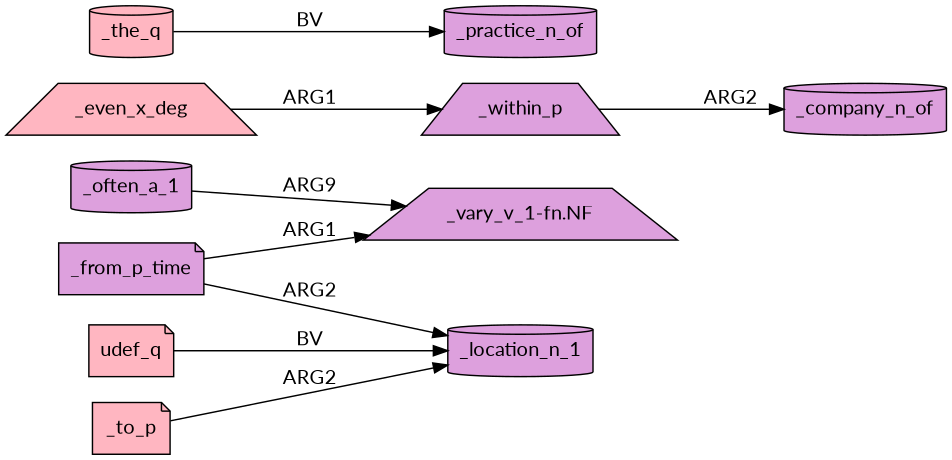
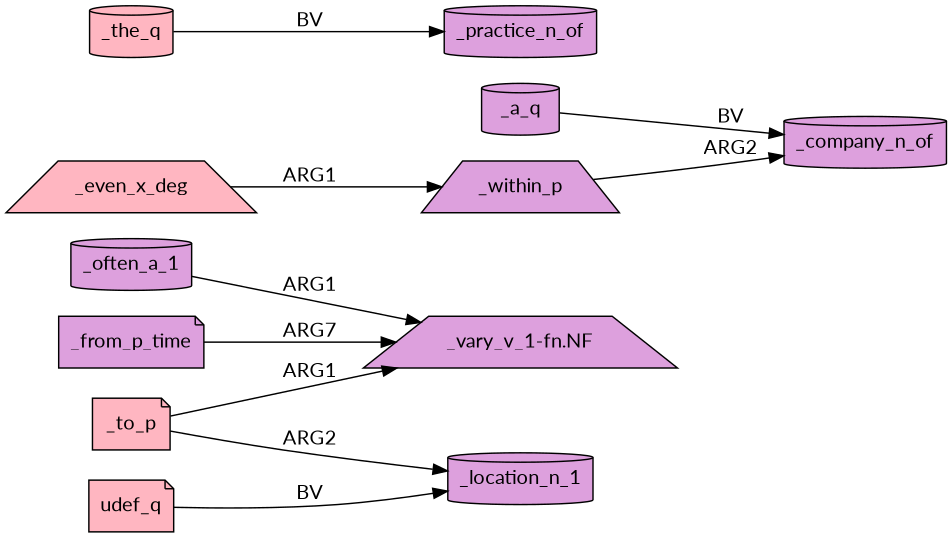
none -> (520, 109)
(310, 186) -> (310, 285)
(310, 231) -> (310, 331)
(319, 308) -> none
none -> (276, 394)
